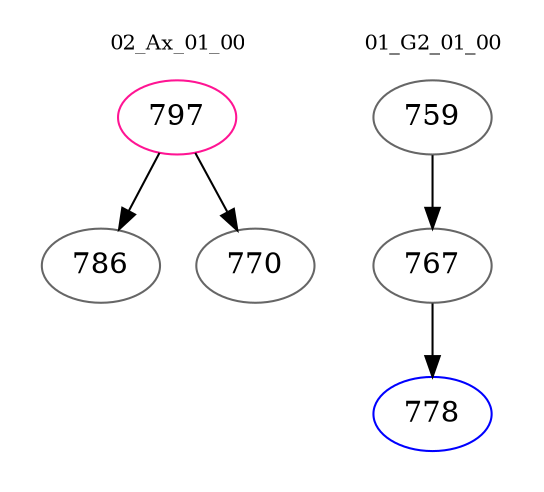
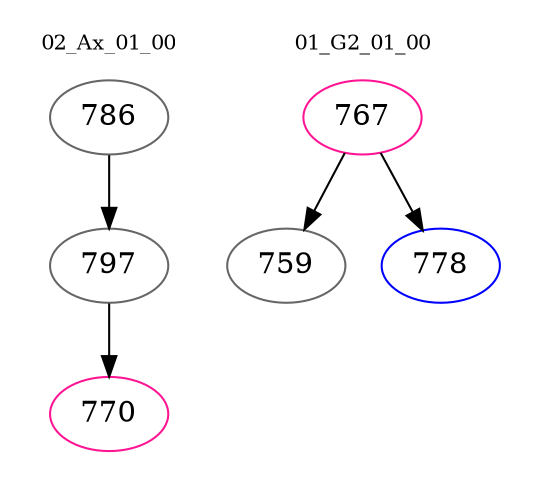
(177, 117) -> (109, 266)
(433, 181) -> (330, 182)
(144, 182) -> (109, 181)
(255, 266) -> (109, 414)
(433, 266) -> (363, 117)
